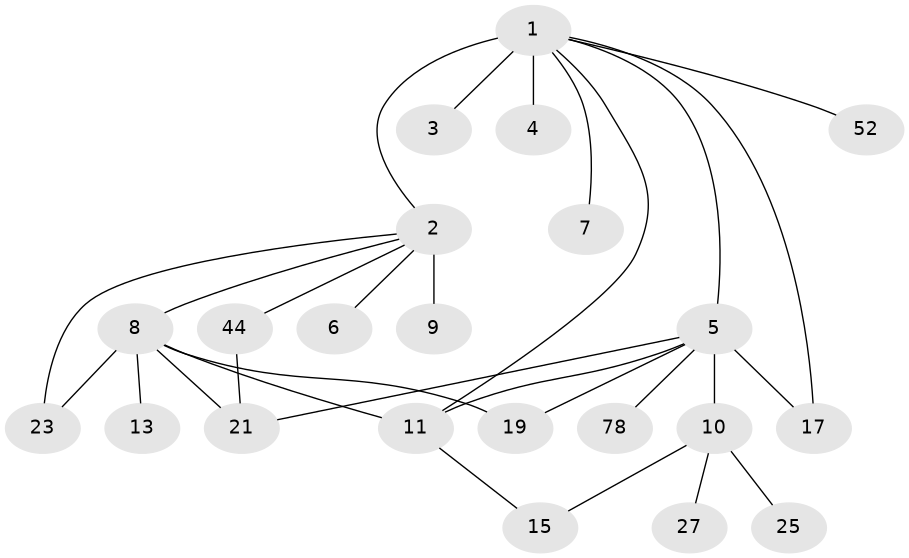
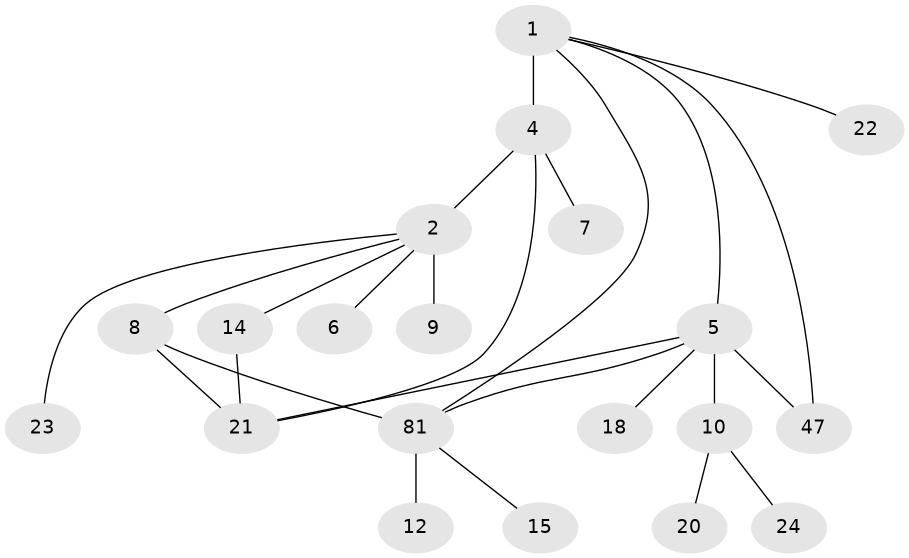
(390, 97) -> (484, 180)
(588, 124) -> (560, 180)
(434, 130) -> none
(866, 130) -> (866, 130)
(235, 329) -> (235, 329)
none -> (480, 356)
(89, 379) -> none
(142, 428) -> none
(416, 428) -> (416, 428)
(515, 428) -> none
(615, 428) -> (615, 428)
(814, 428) -> (814, 428)
(627, 478) -> none
none -> (416, 528)
(690, 528) -> (690, 528)
(789, 528) -> (789, 528)
